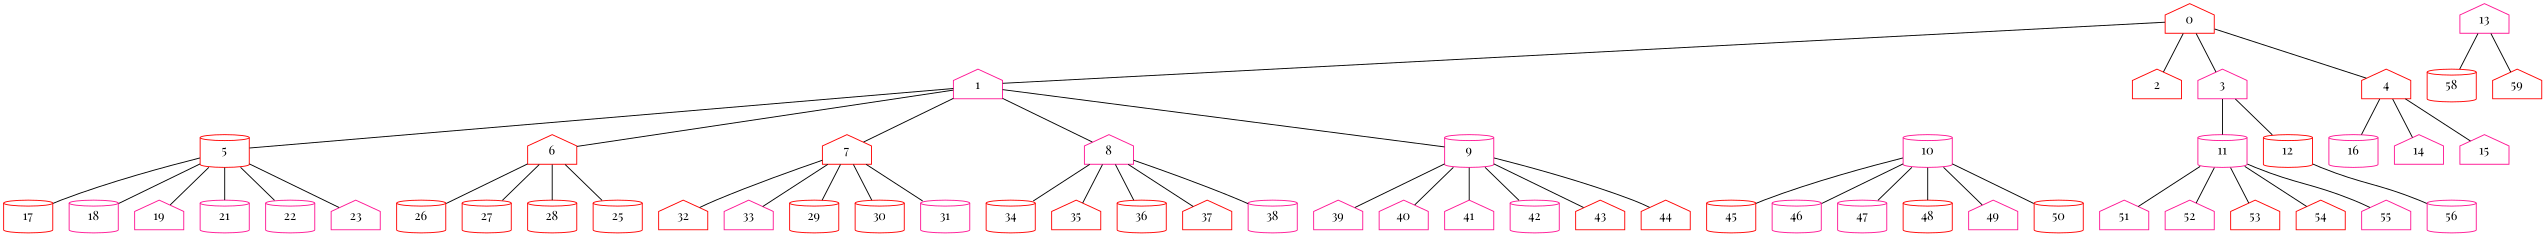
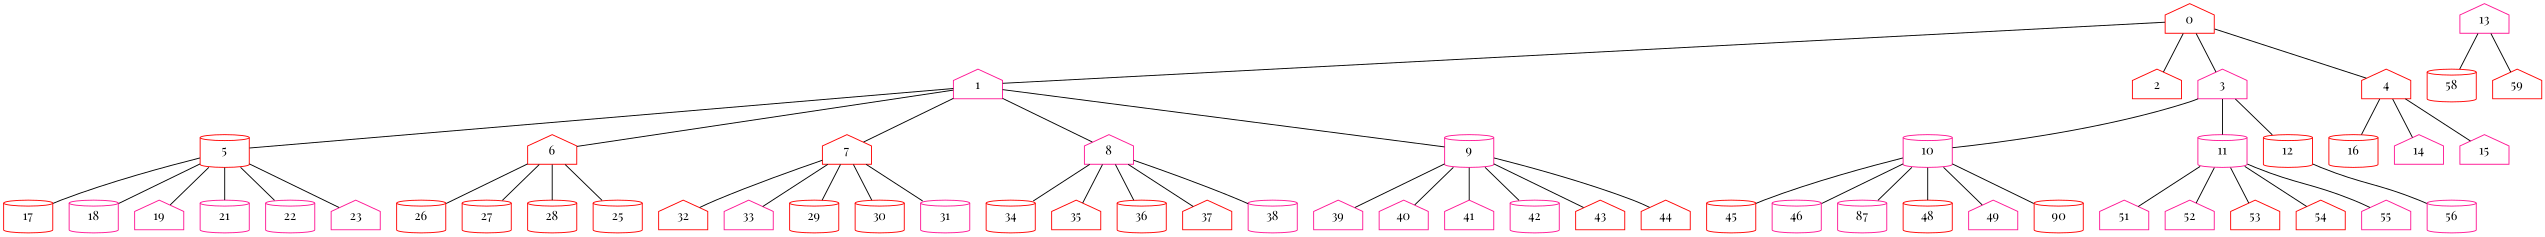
none -> (2077, 130)
(2353, 151) -> (2353, 151)
(1862, 217) -> (1862, 217)
(2059, 217) -> (2059, 217)
